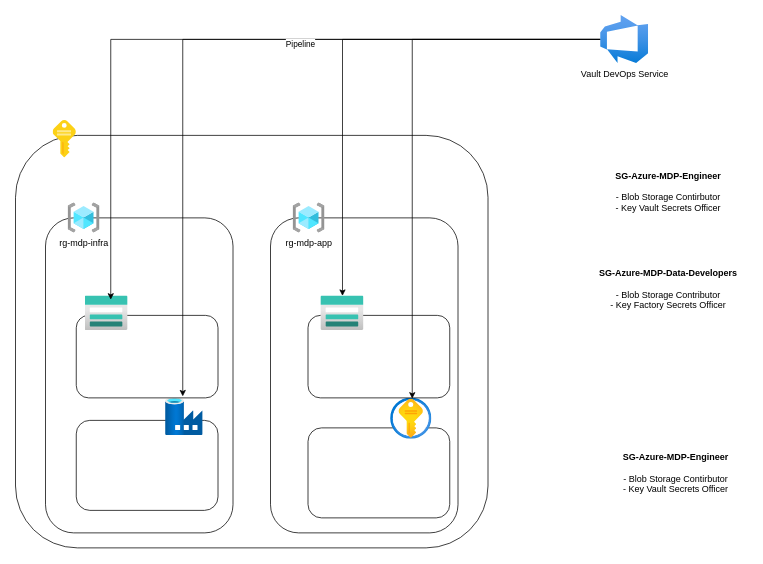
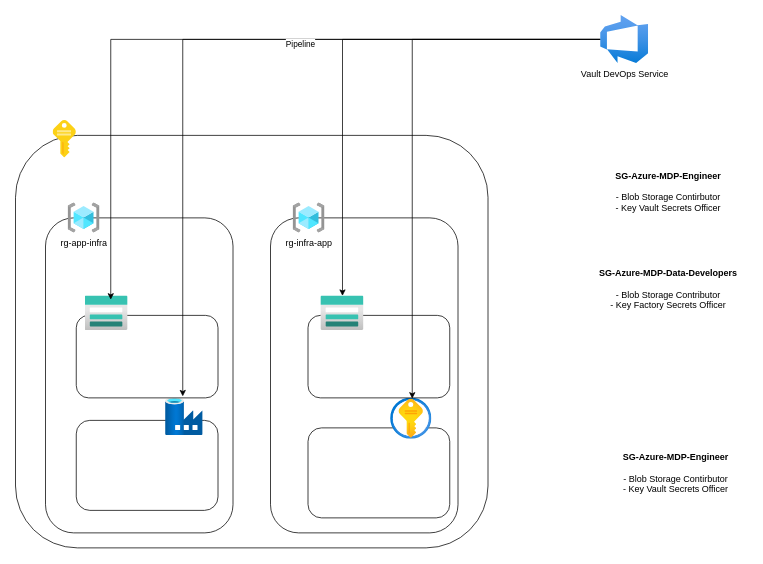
(84, 244) -> (84, 244)
(309, 244) -> (309, 244)
